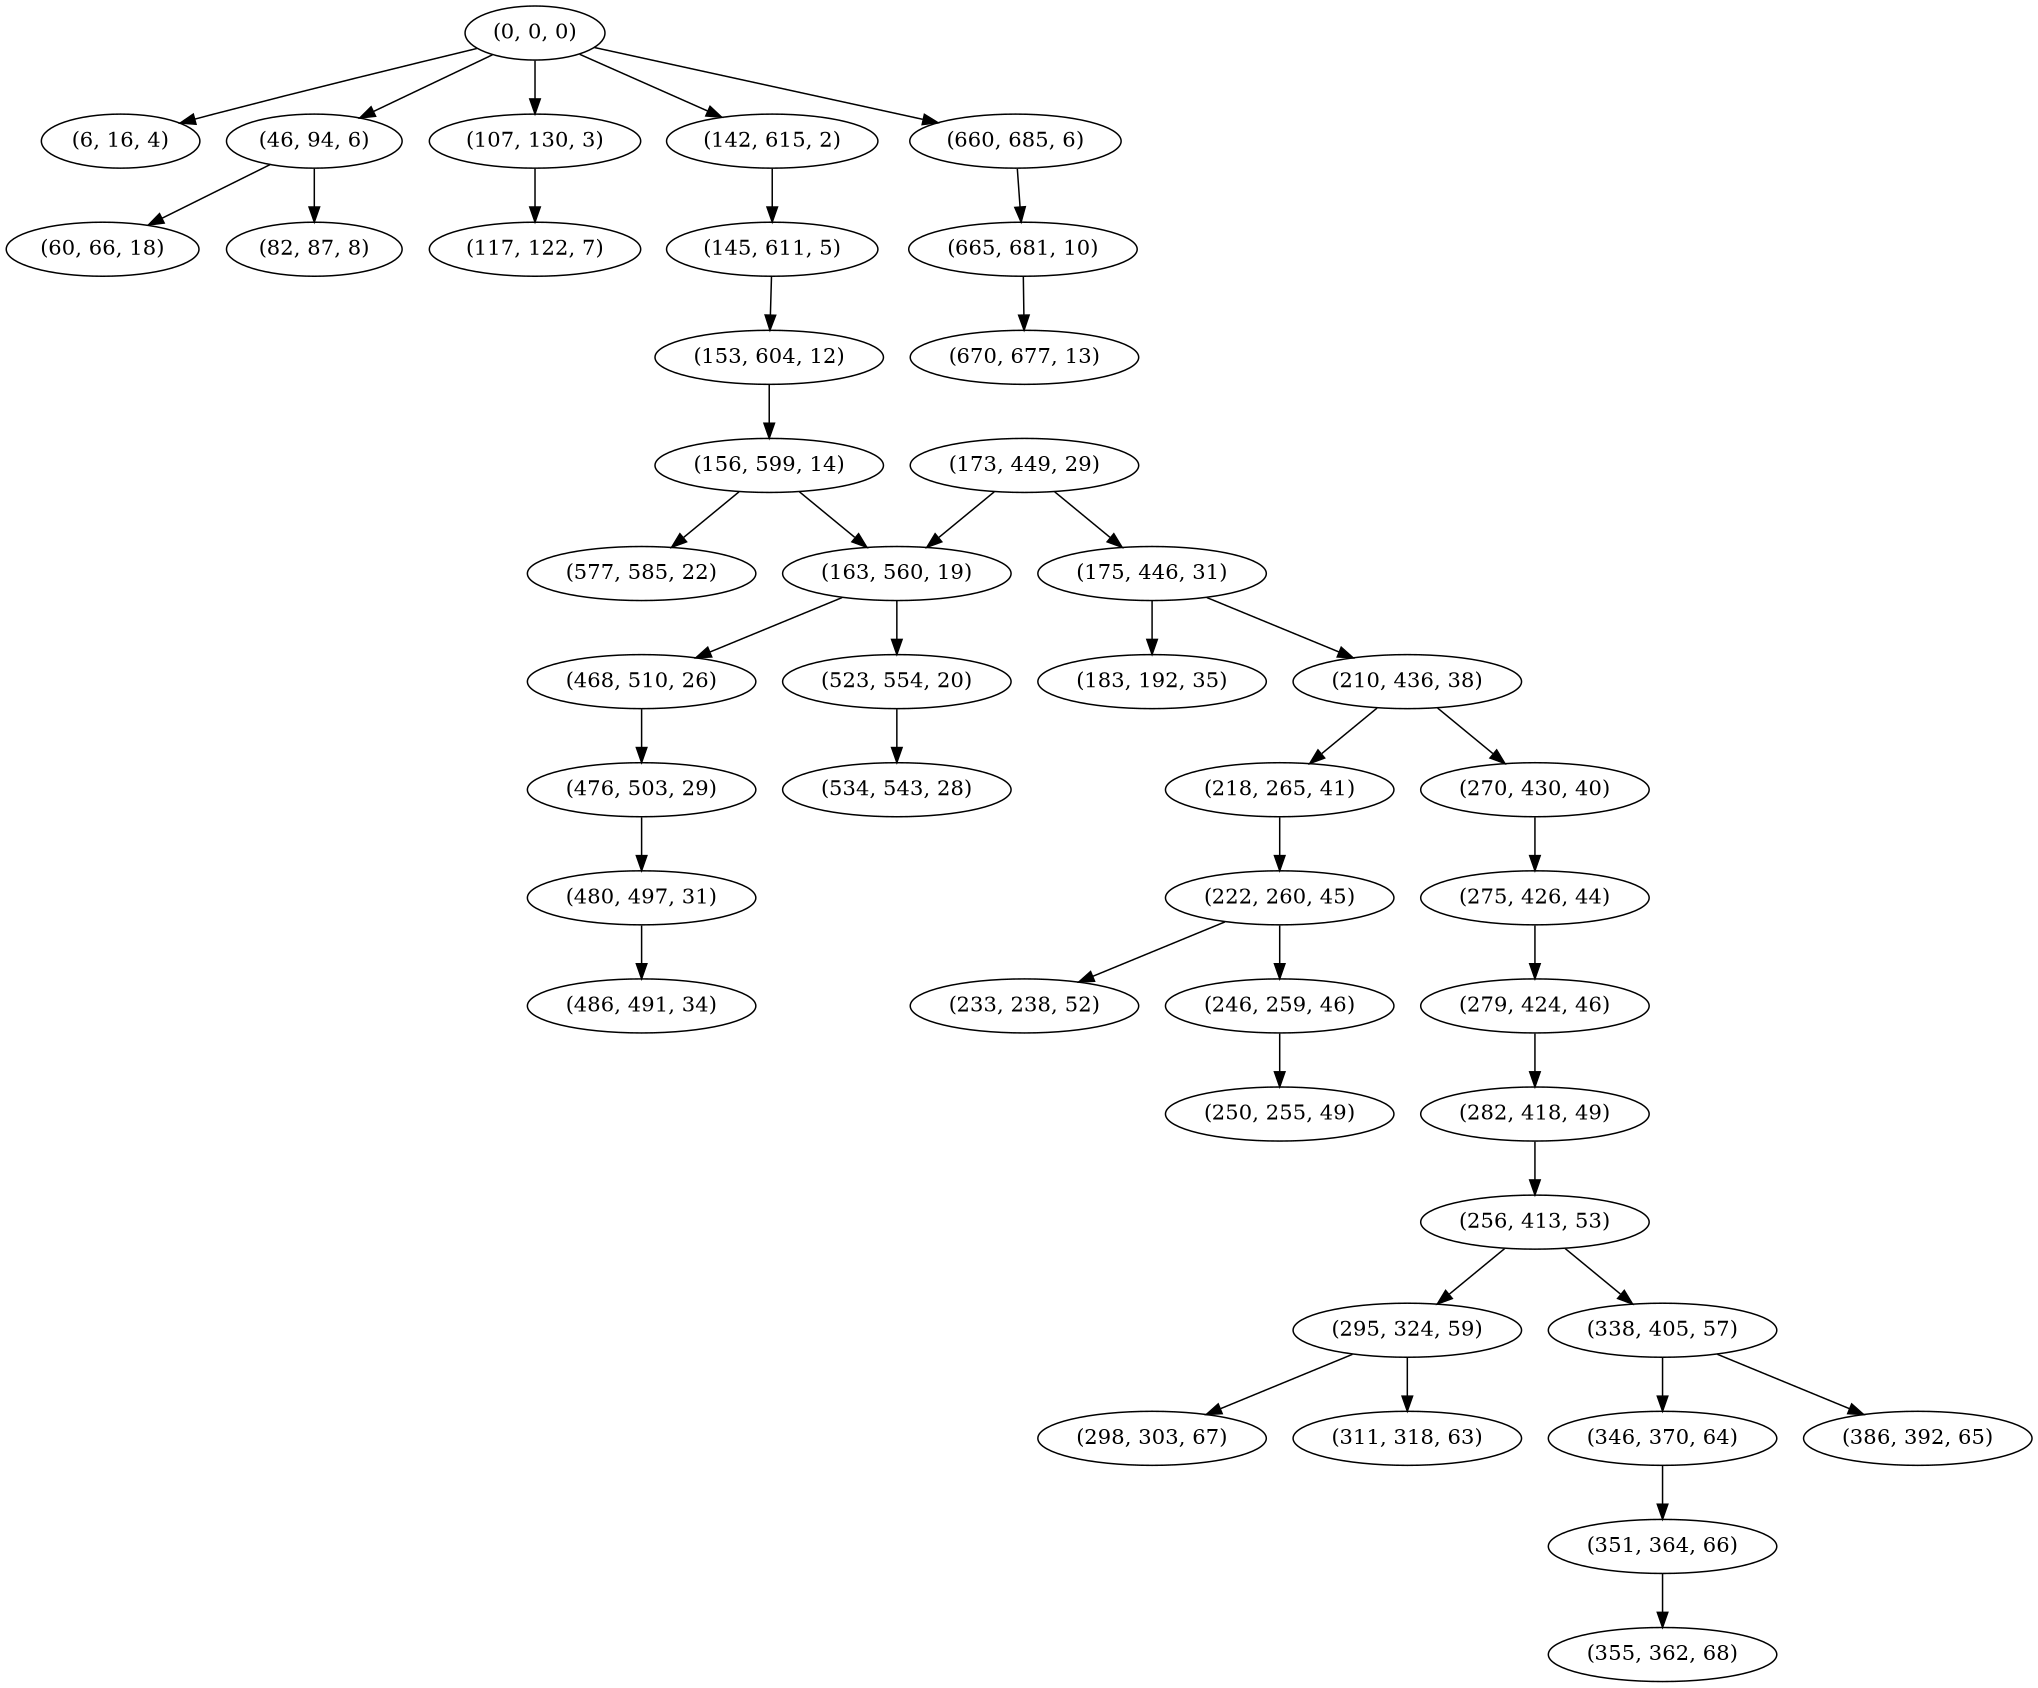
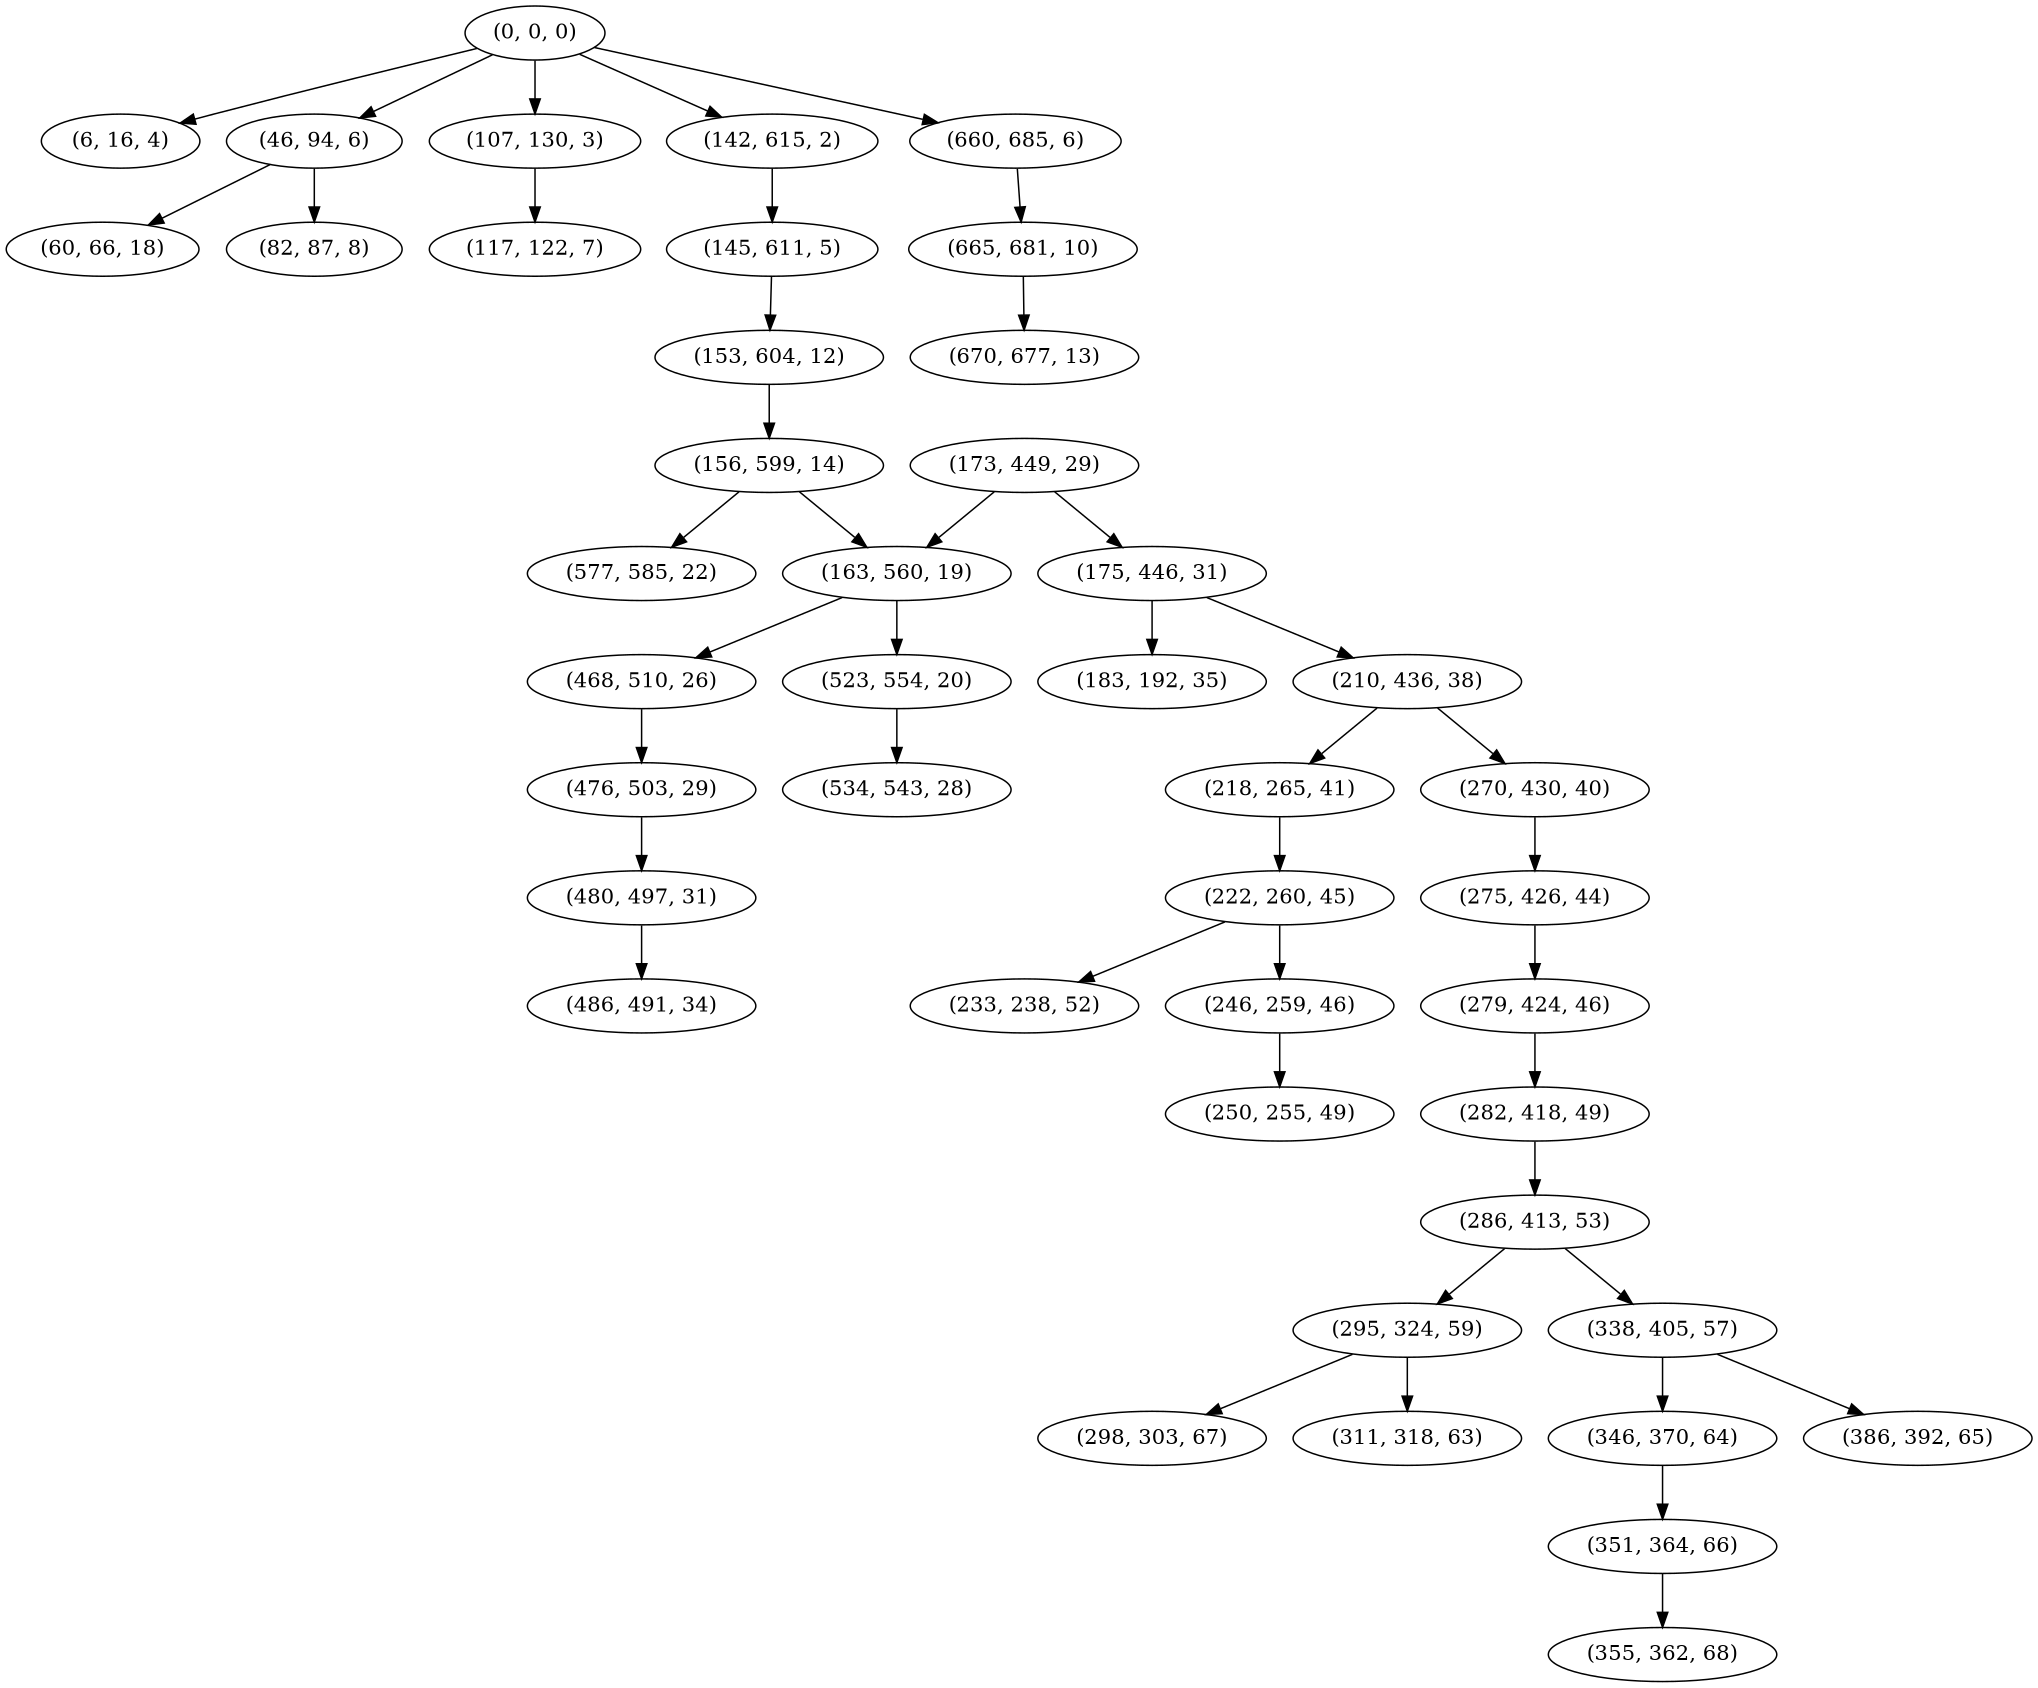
(1535, 1222) -> (1535, 1222)
